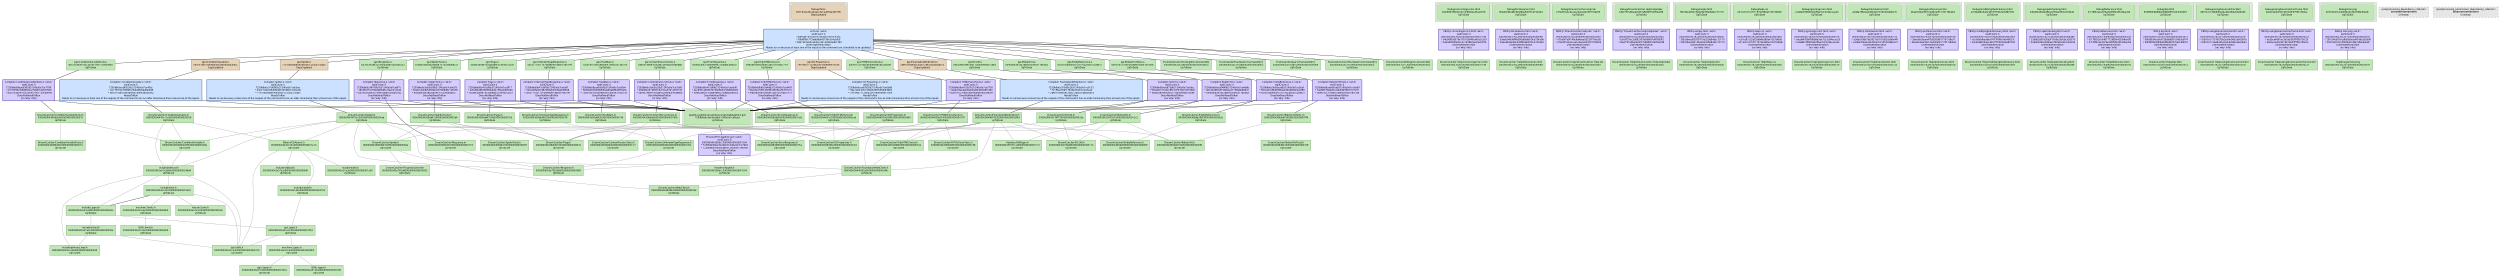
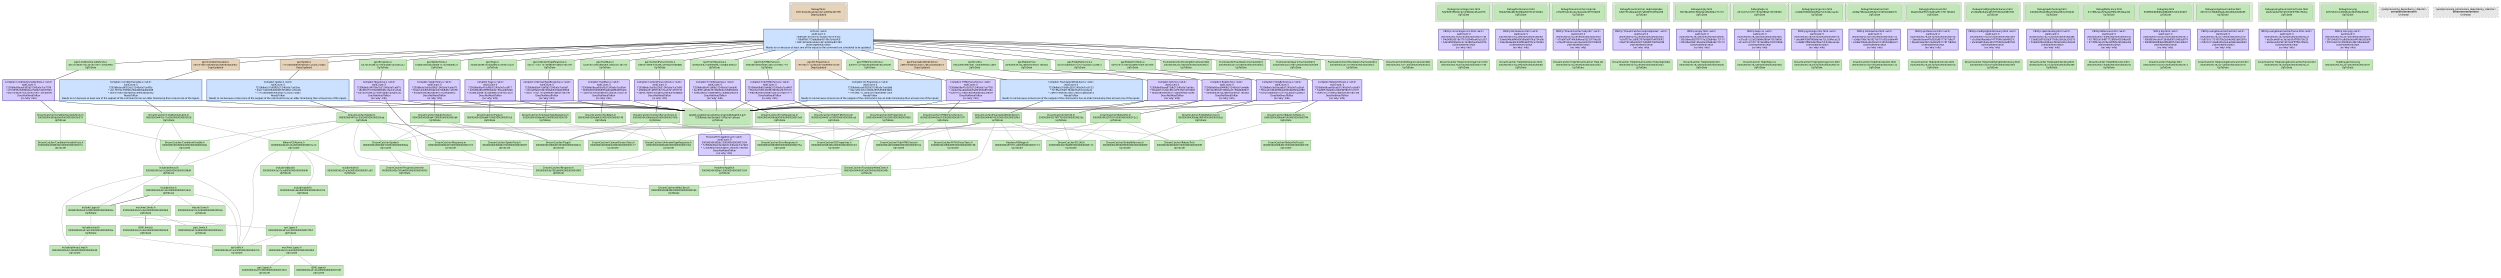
(146, 220) -> (146, 220)
none -> (200, 230)
